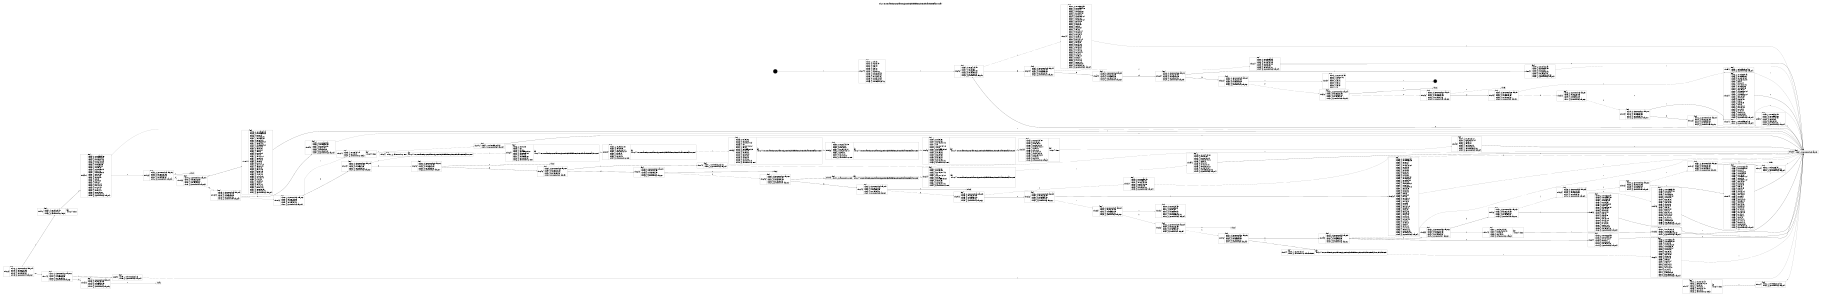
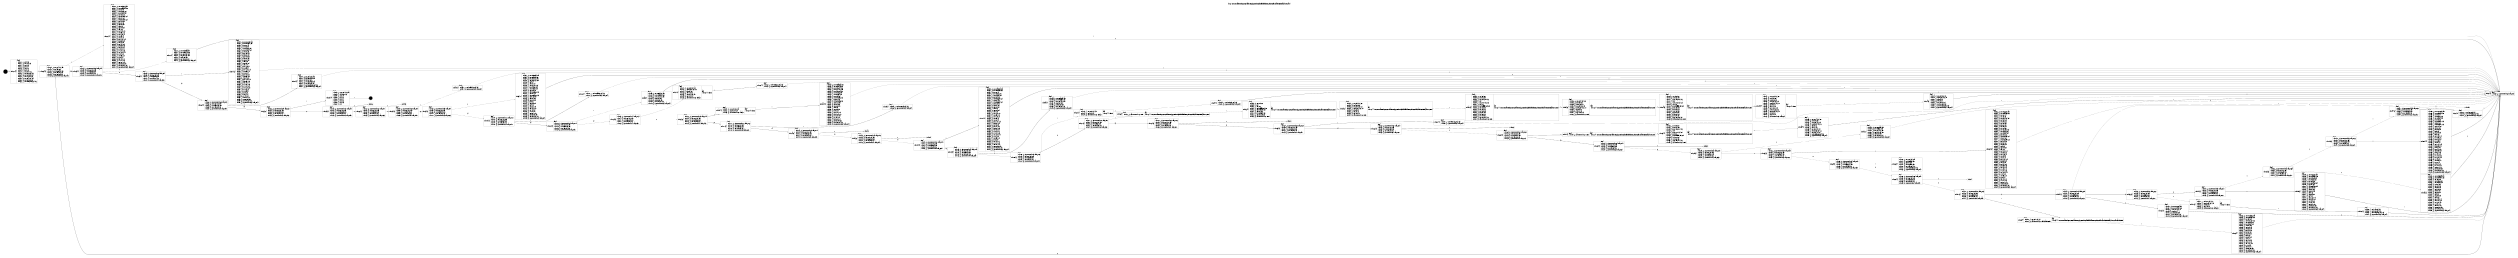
none -> (244, 72)
none -> (625, 120)
(127, 176) -> (834, 136)
